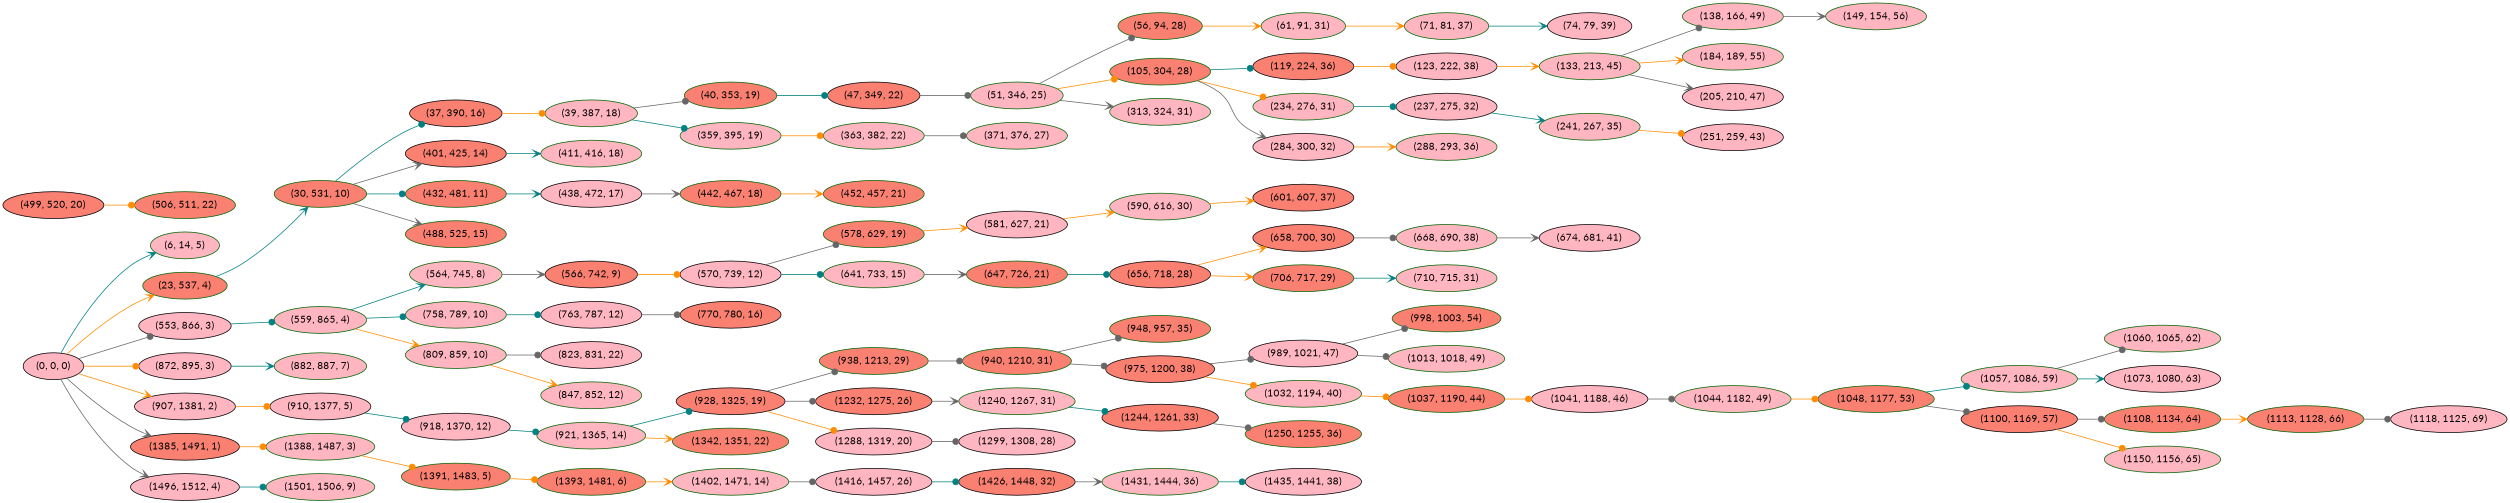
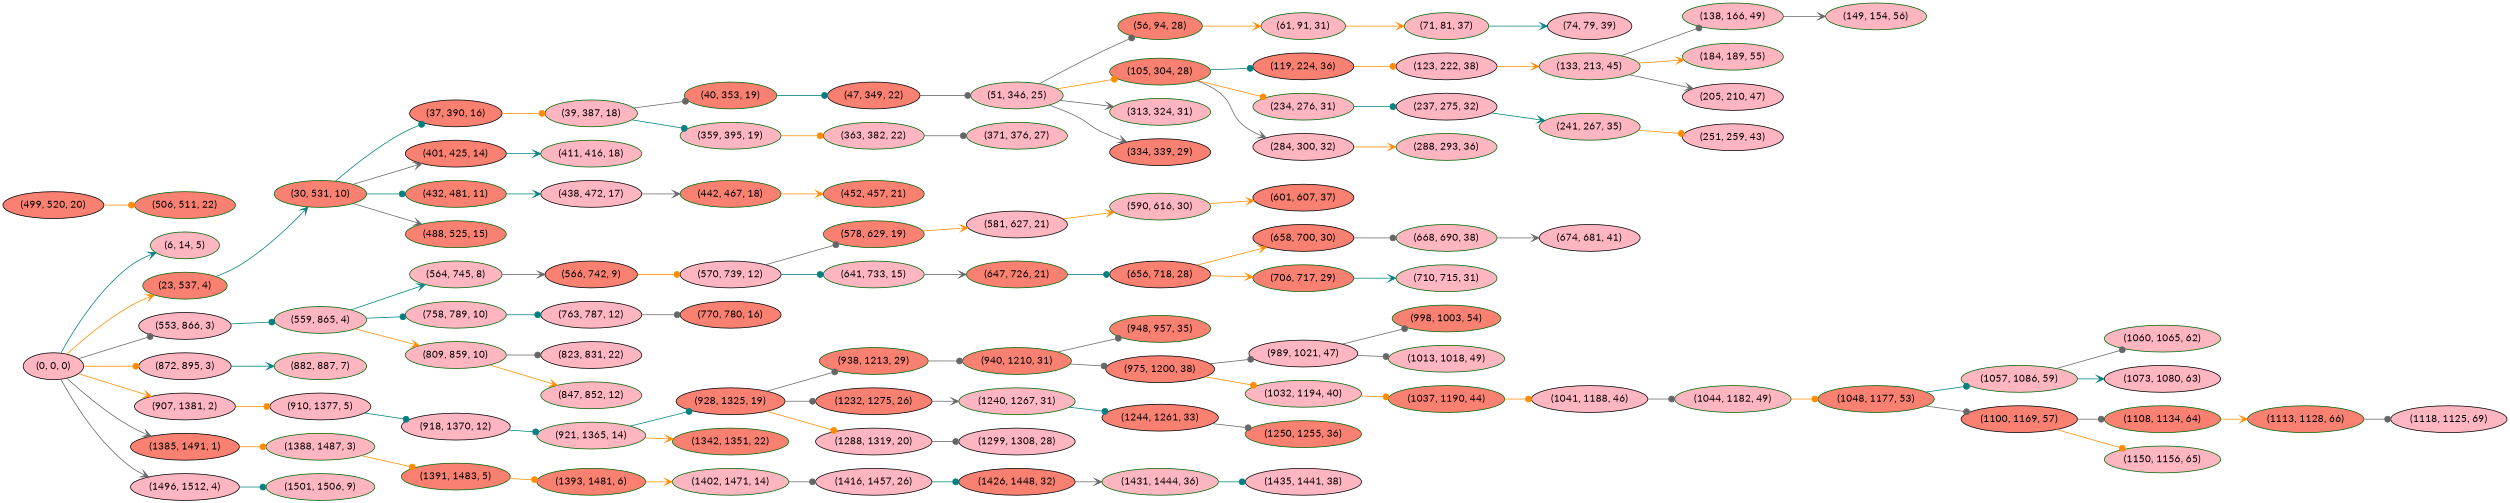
none -> (1160, 152)
